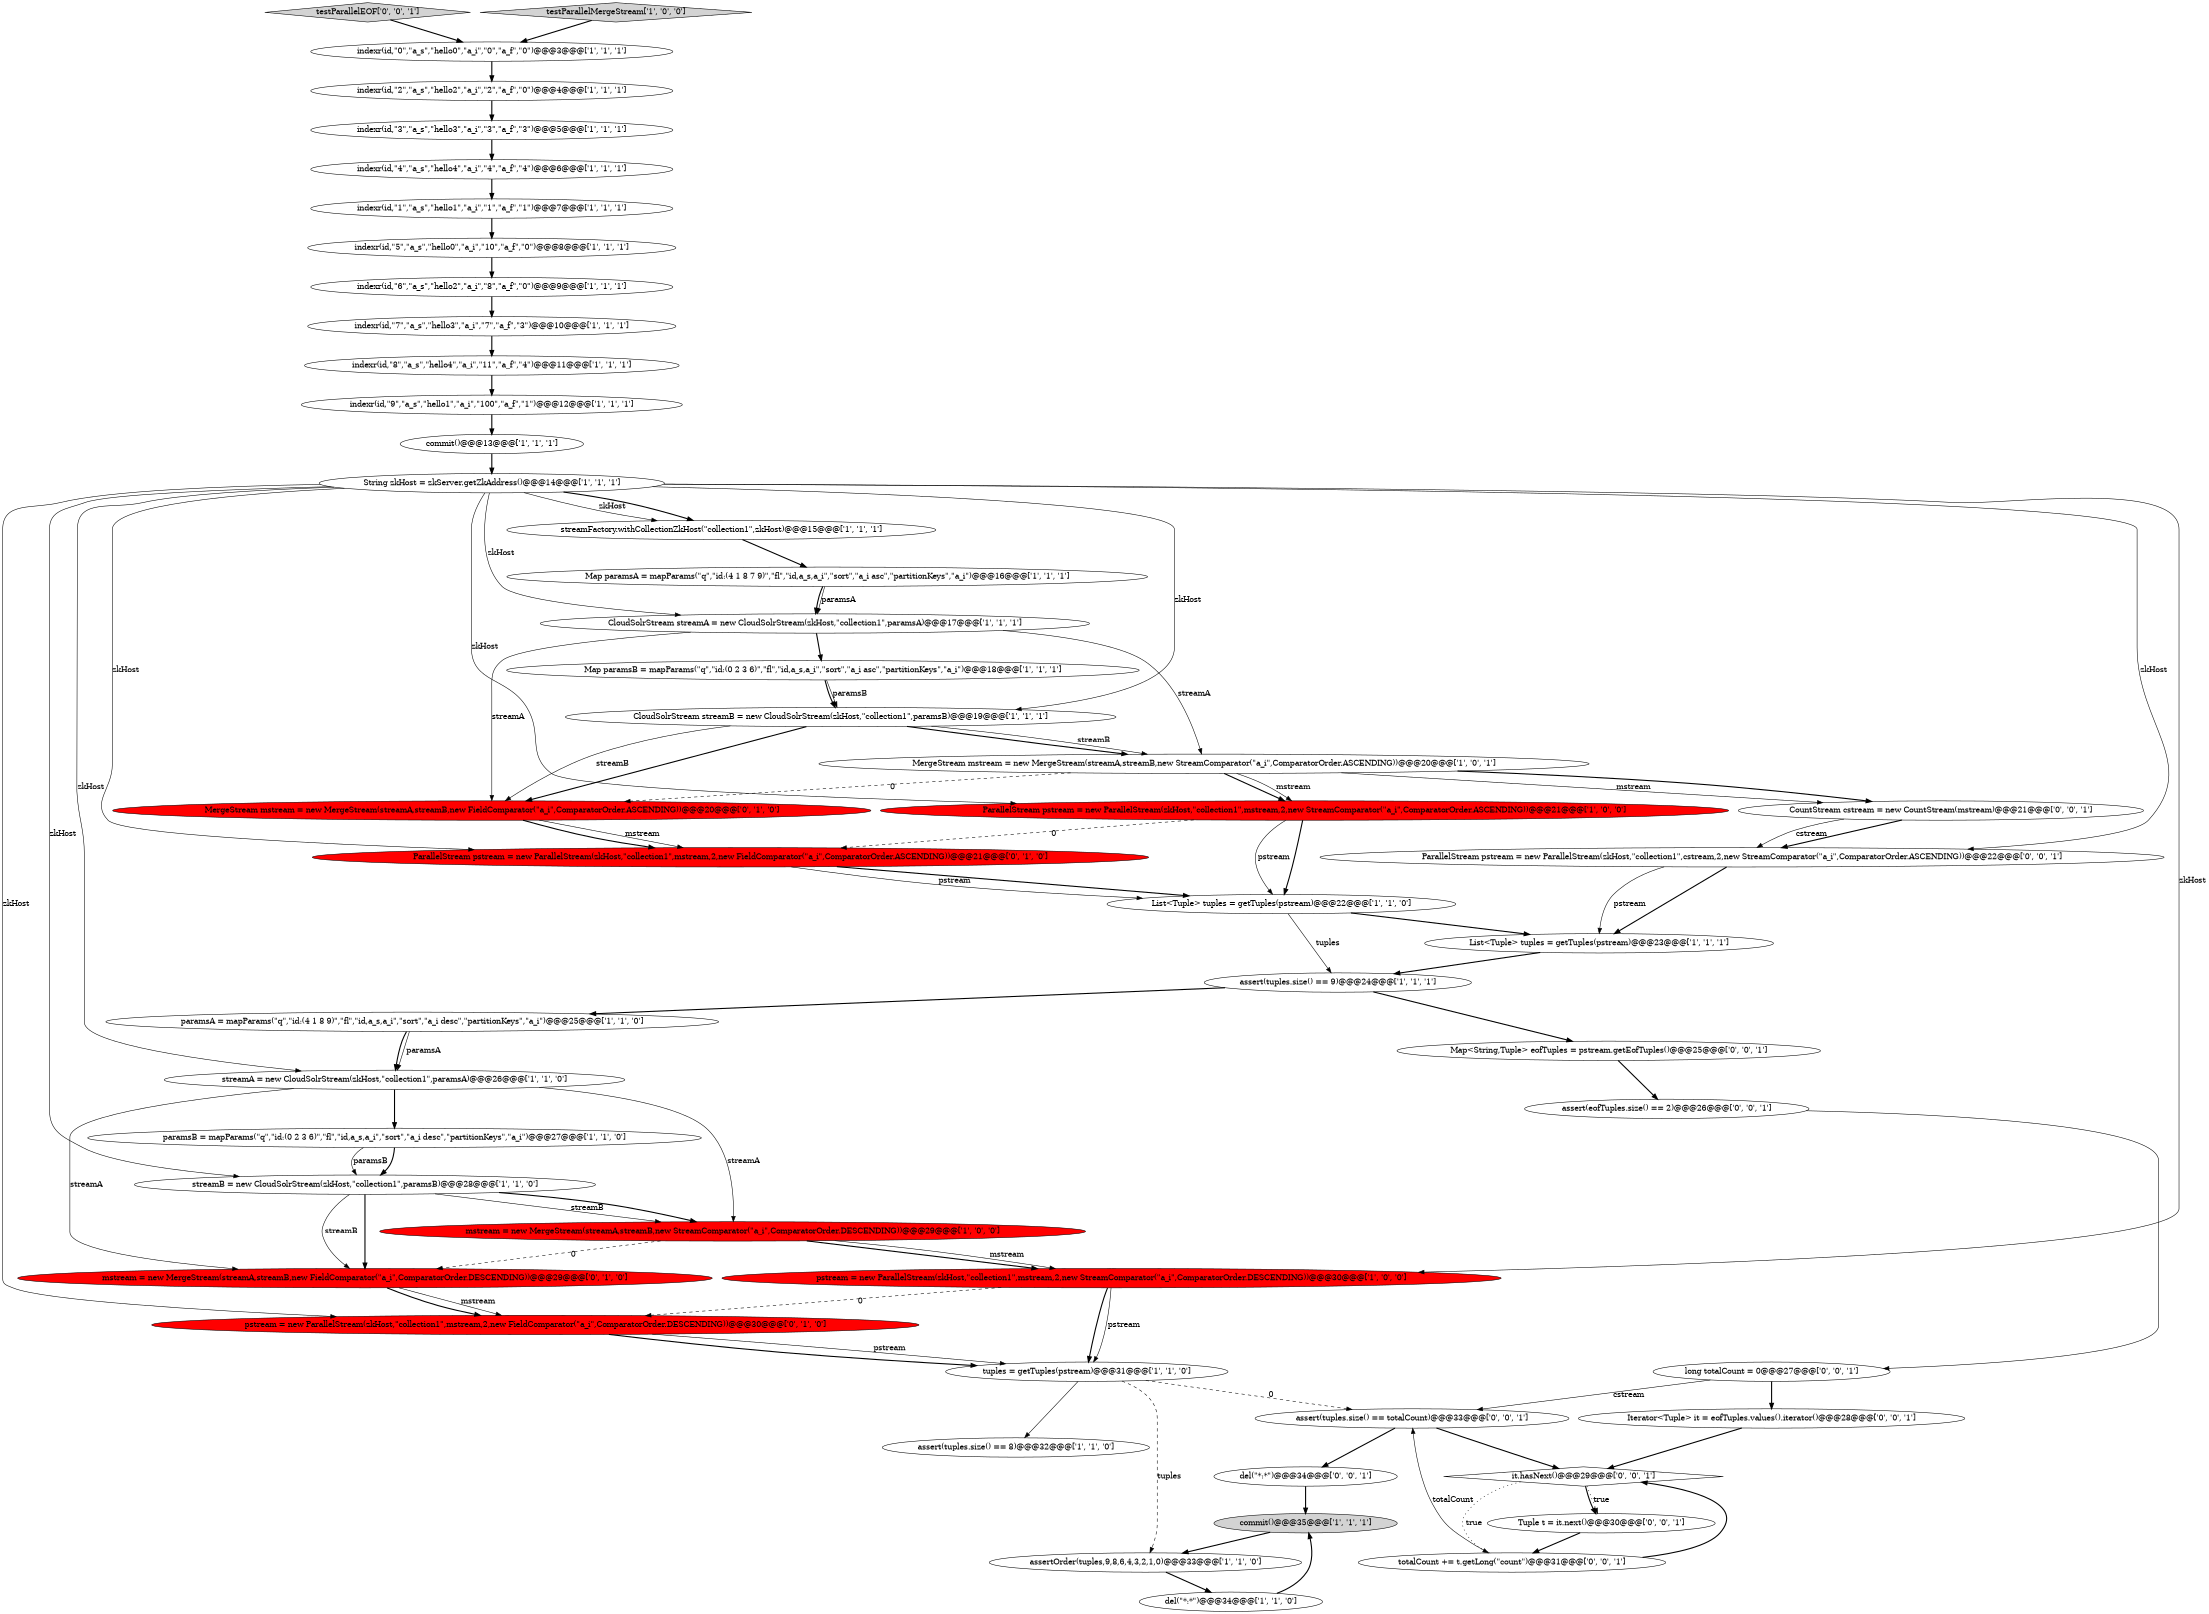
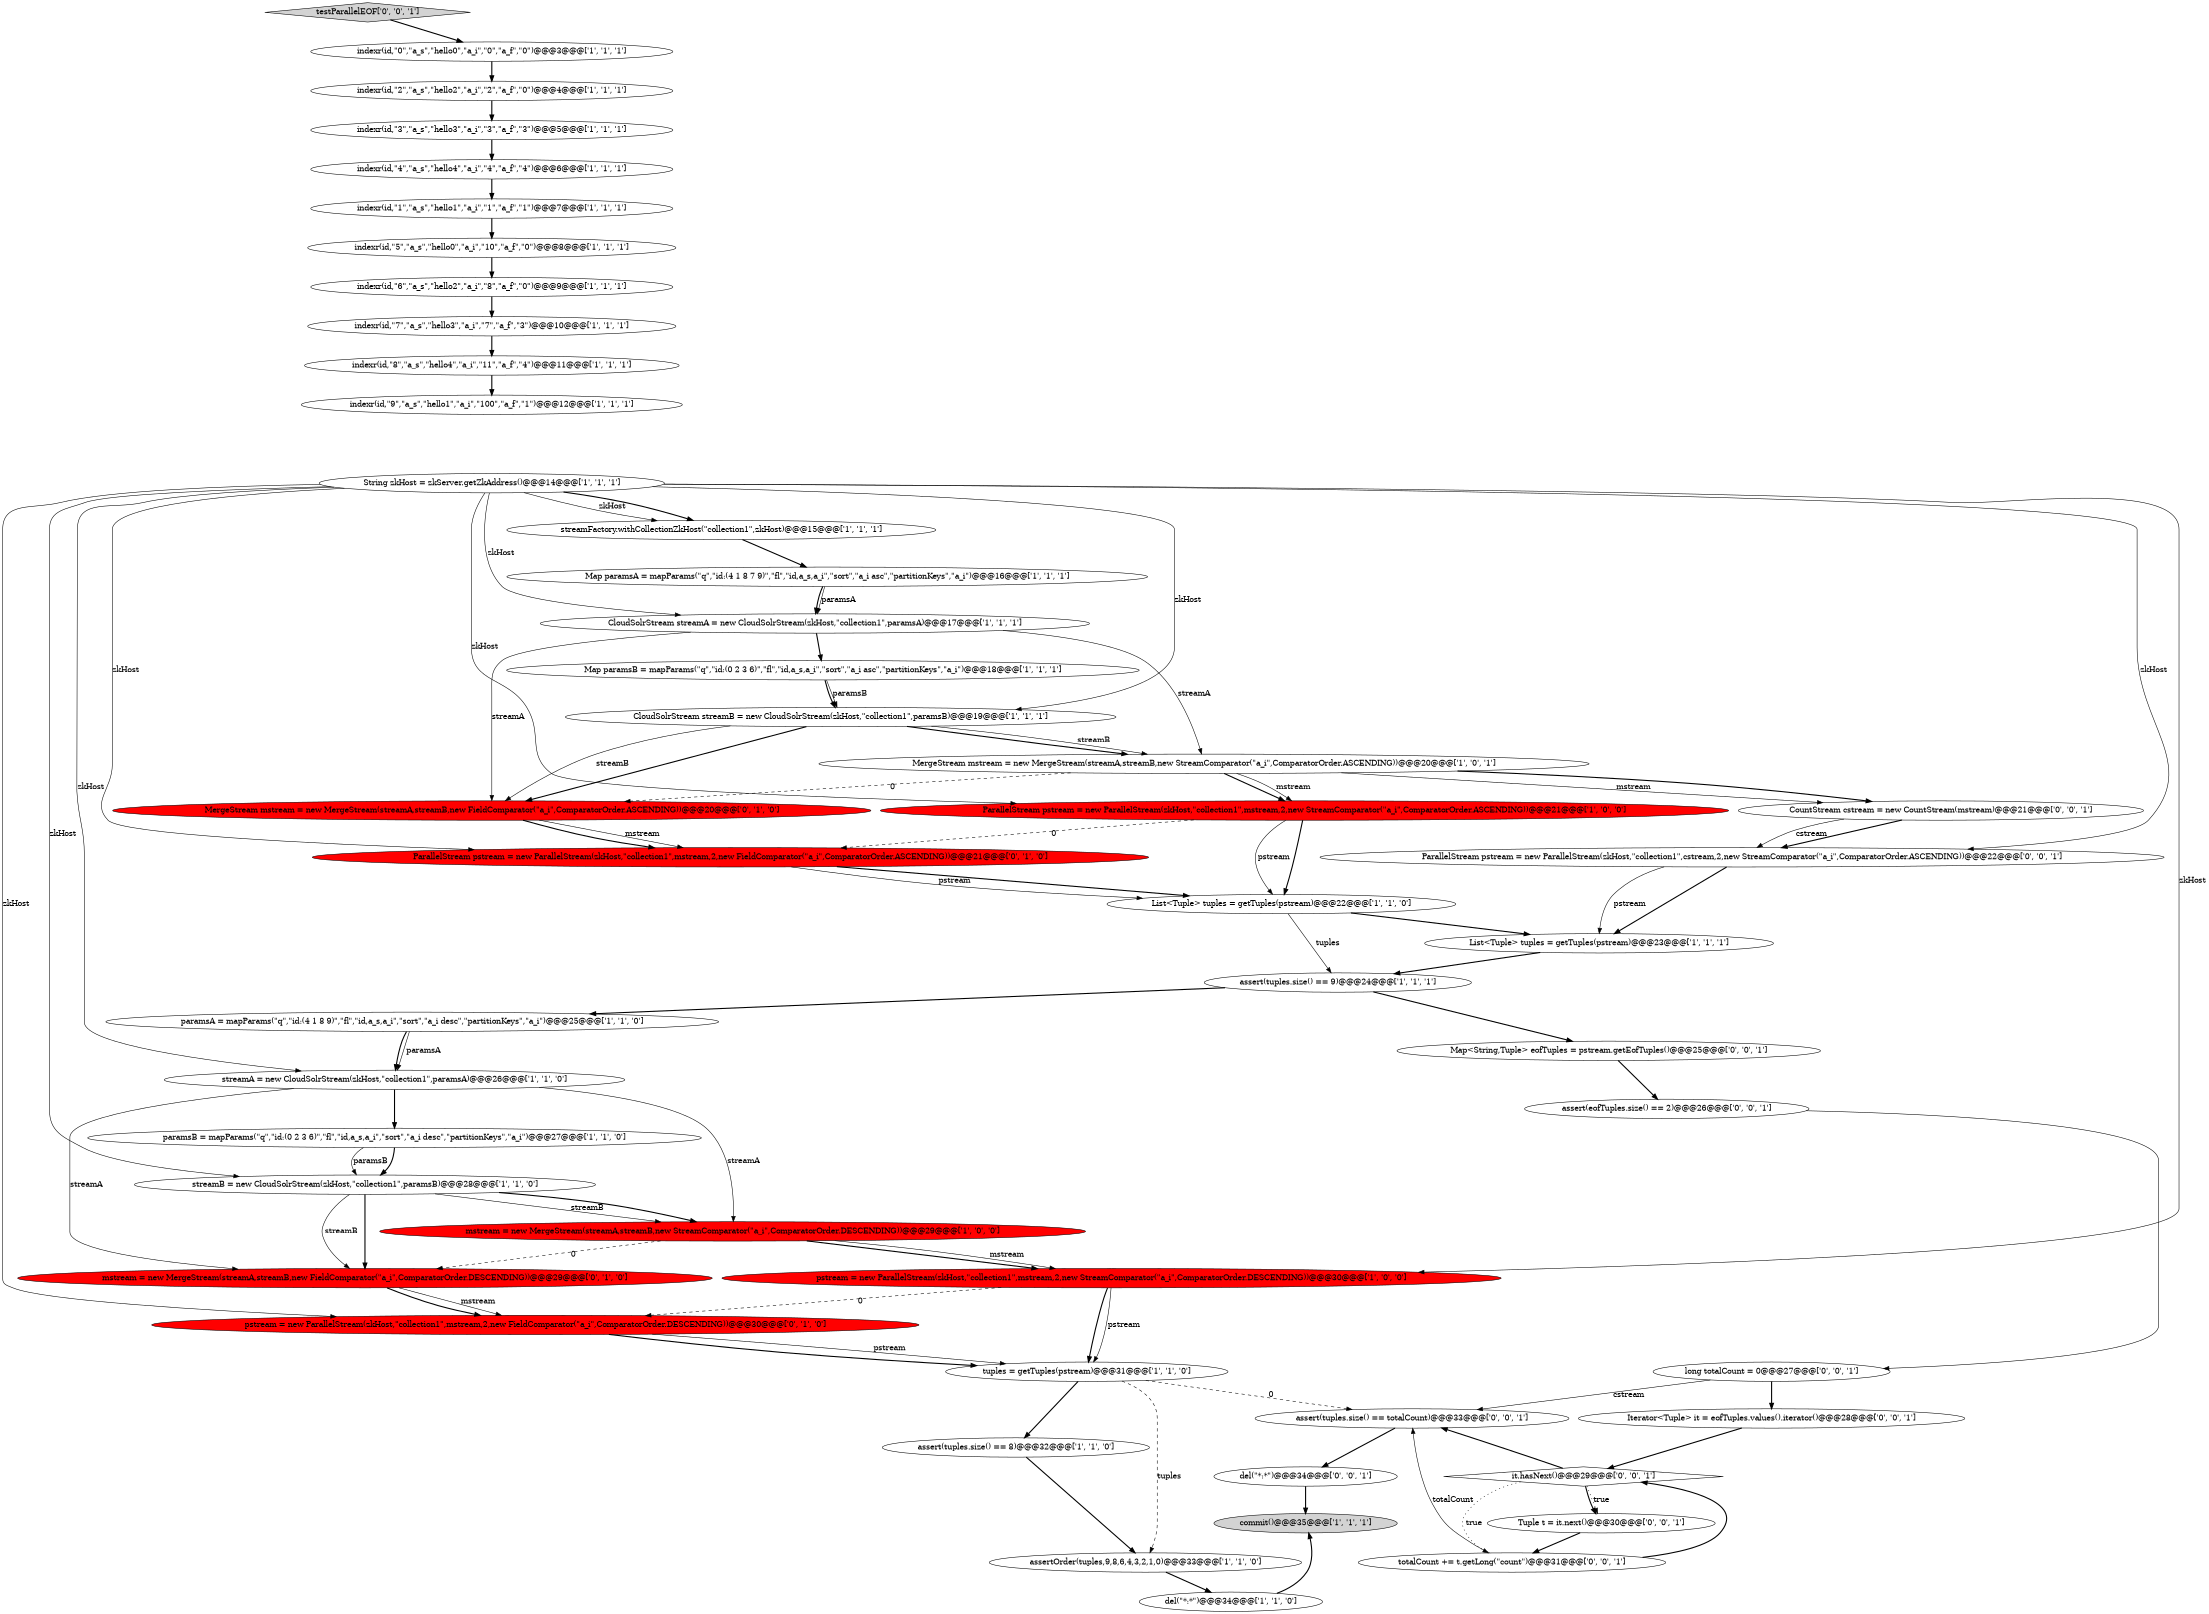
(616, 12) -> none
(492, 444) -> none
(1053, 1408) -> (1053, 1408)
(1495, 1448) -> (1505, 1449)
(1229, 1542) -> (1079, 1503)
